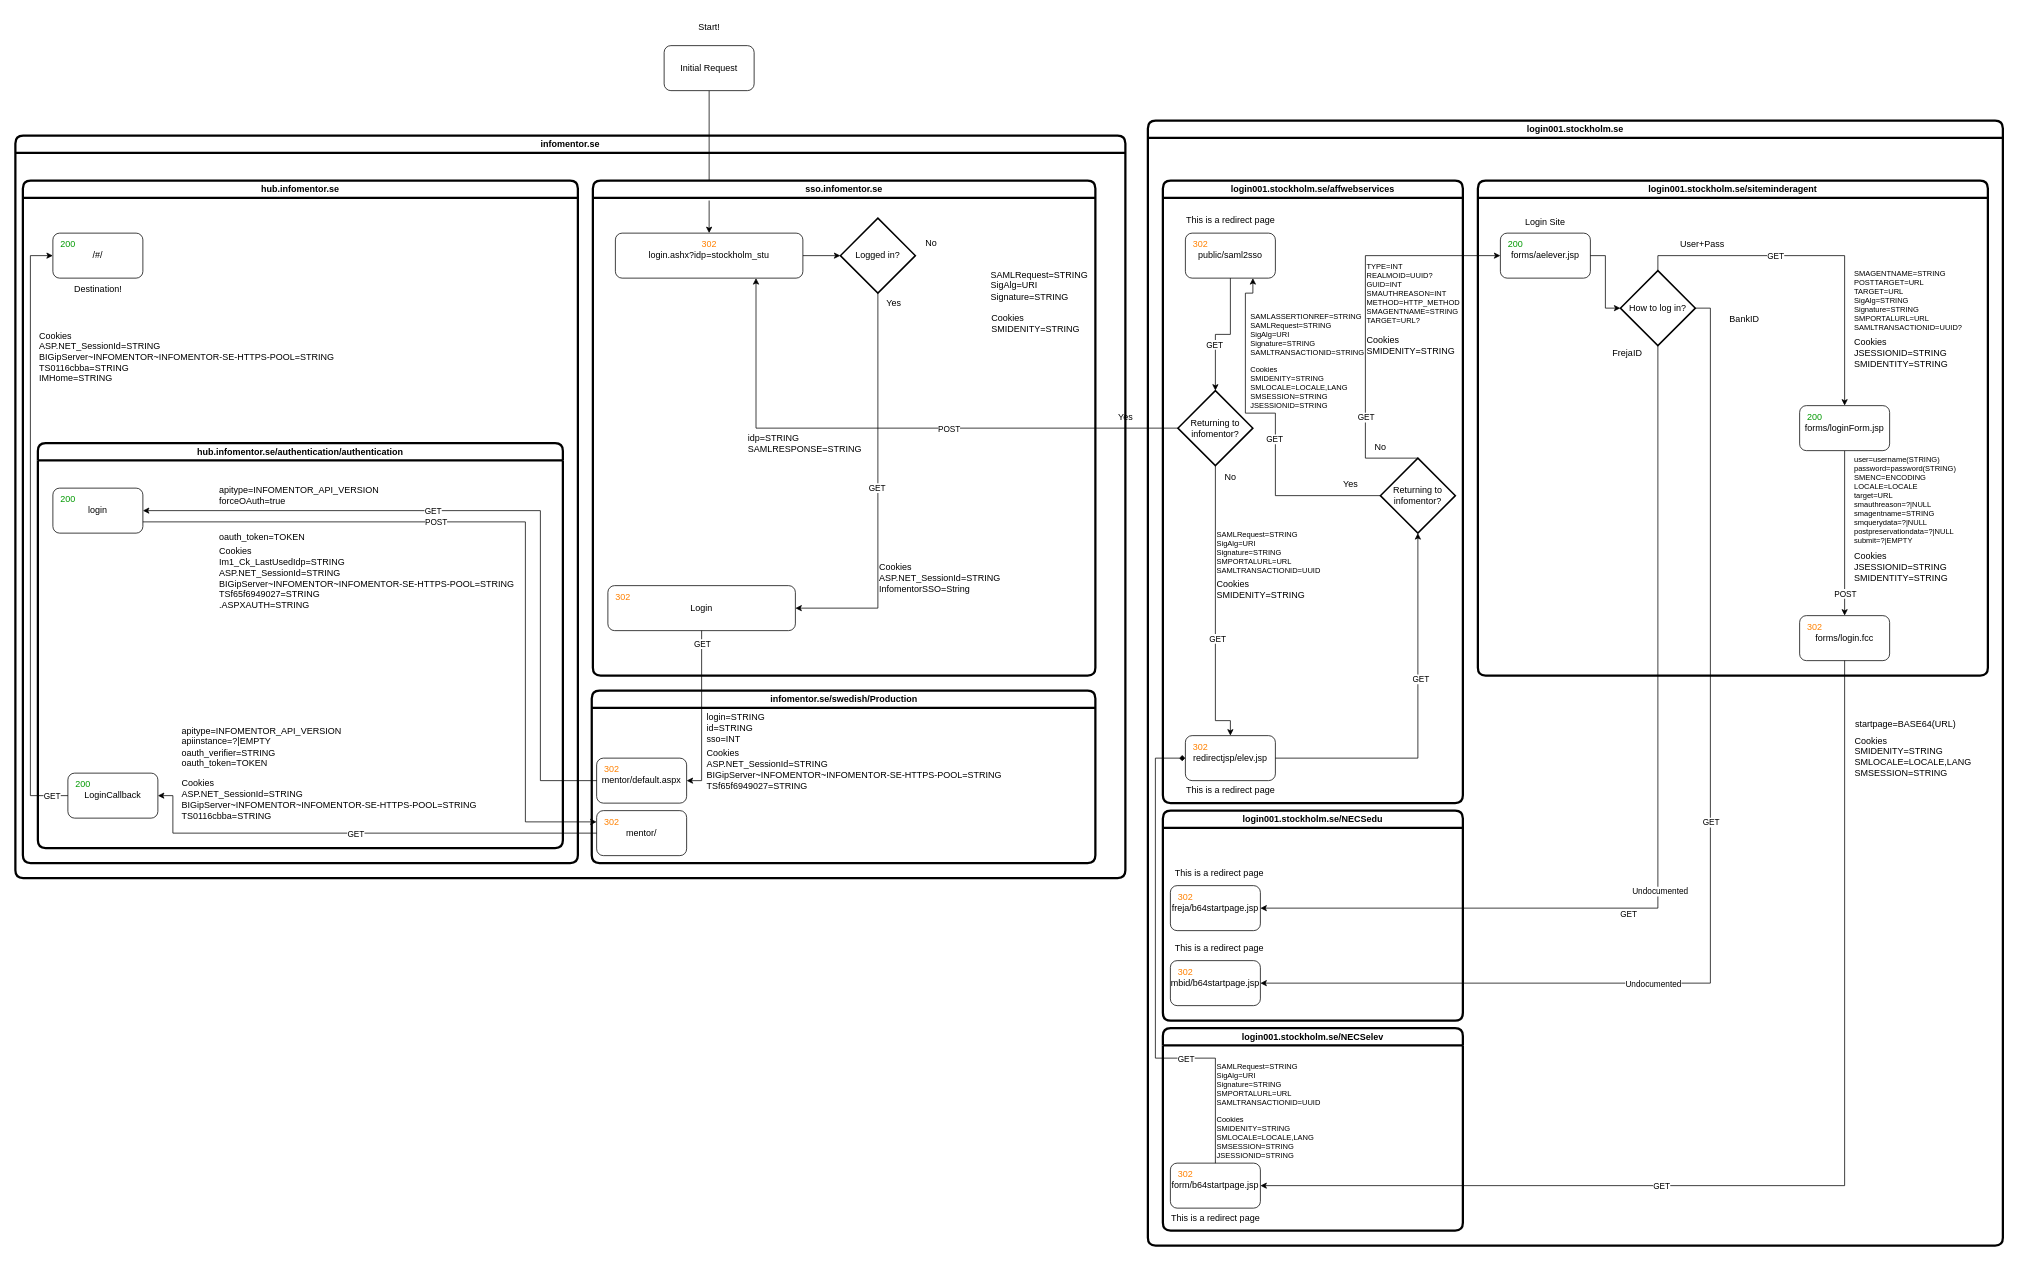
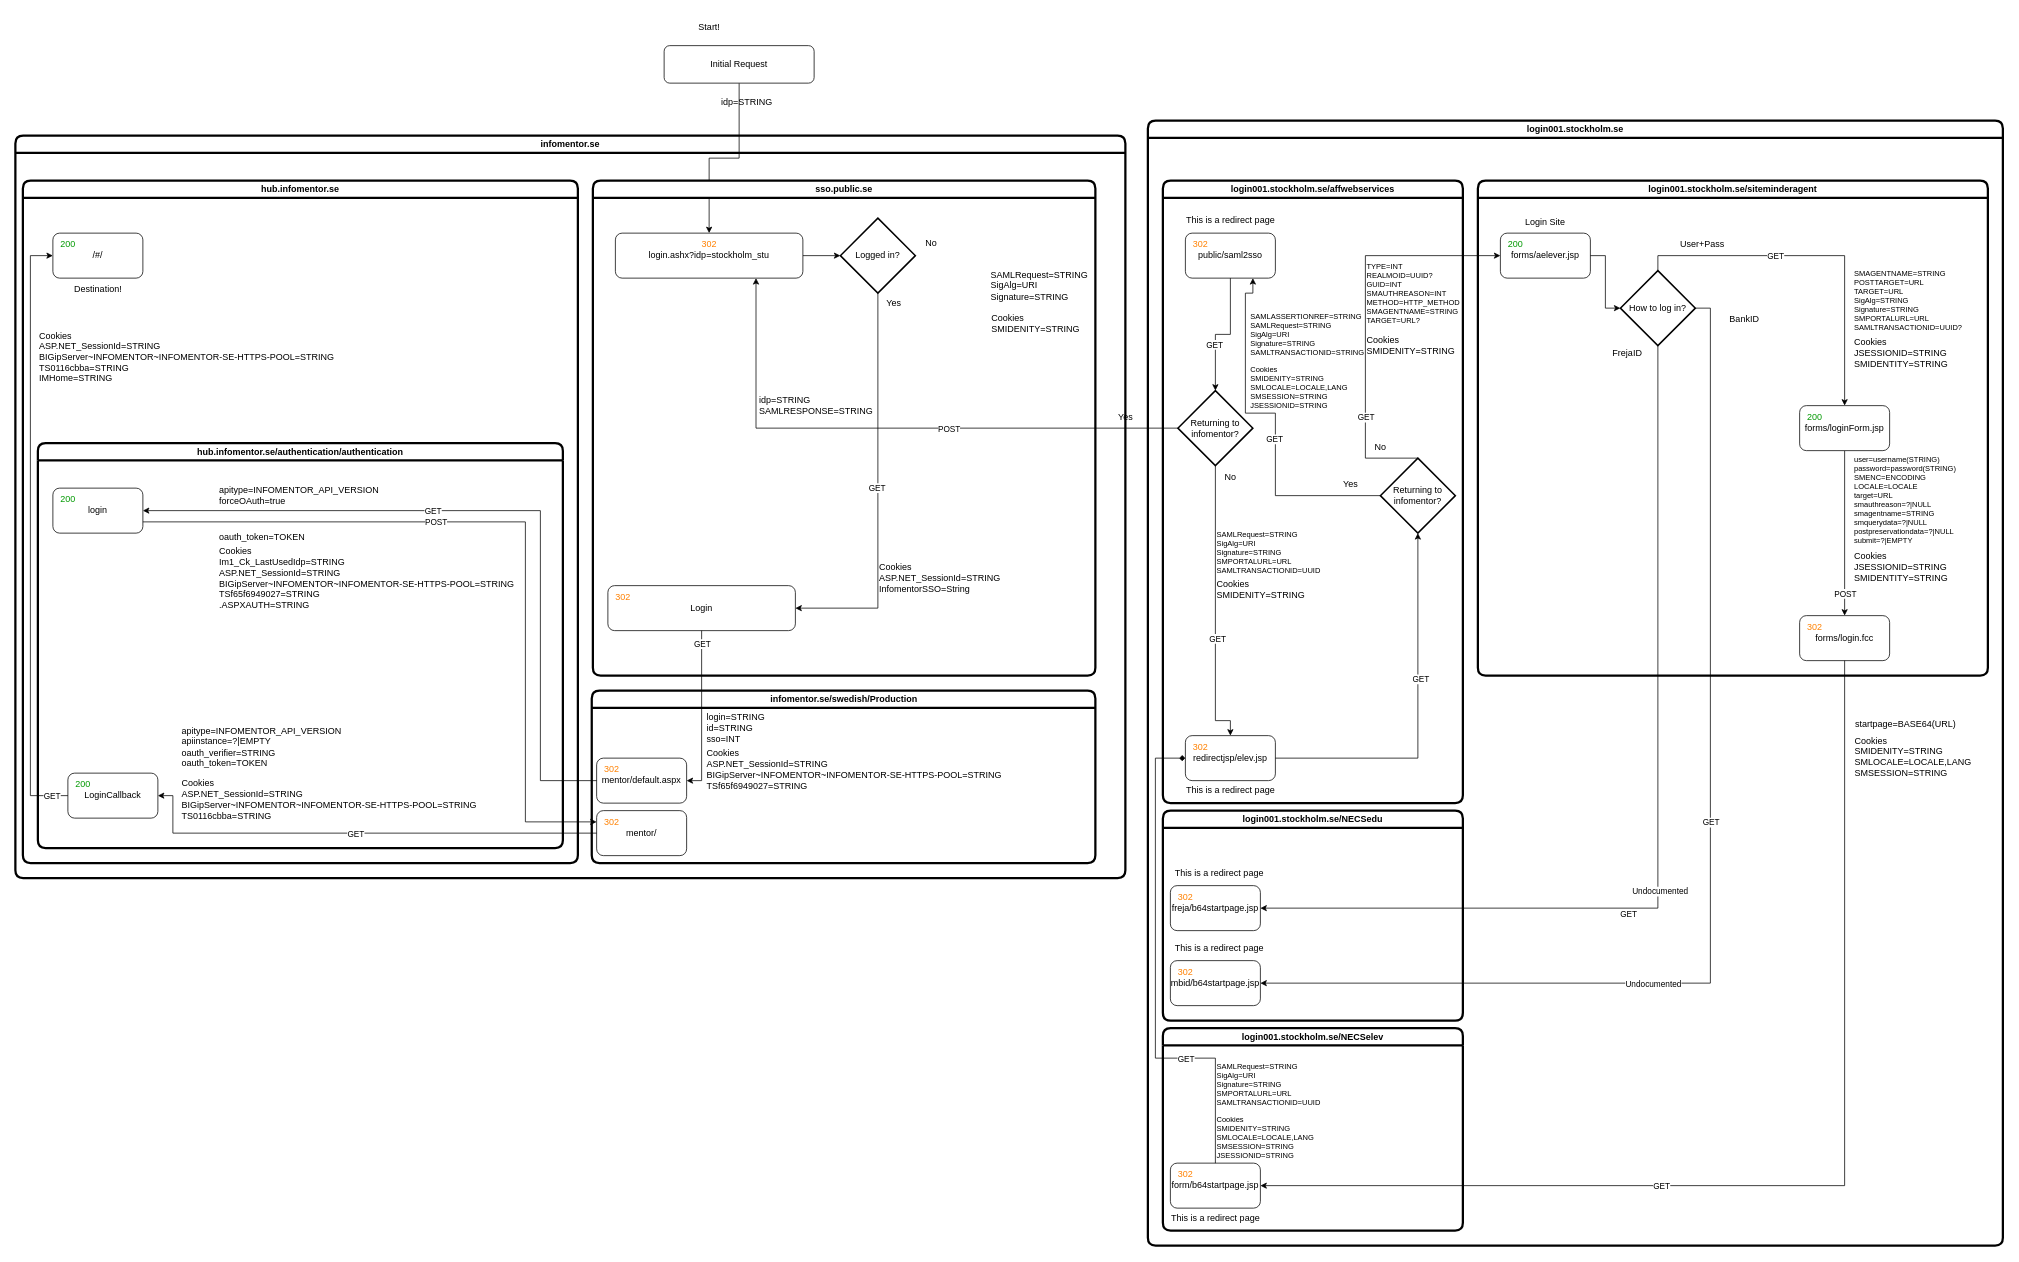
(709, 68) -> (739, 64)
none -> (747, 102)
(844, 189) -> (844, 189)
(810, 443) -> (822, 405)
